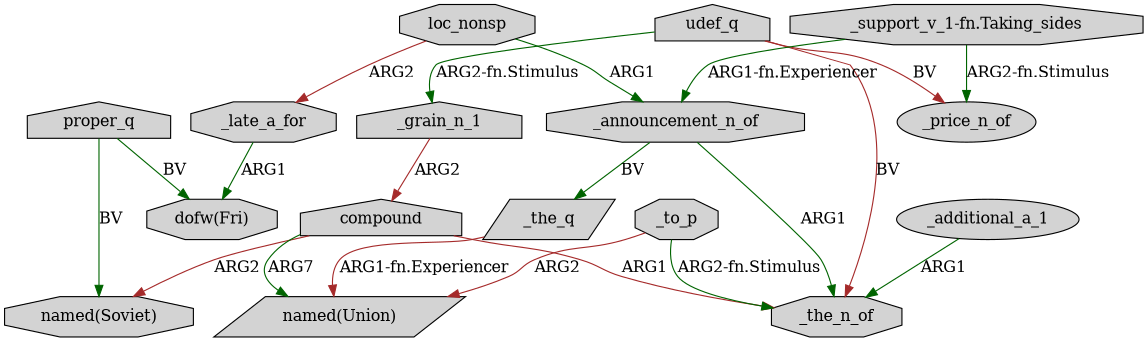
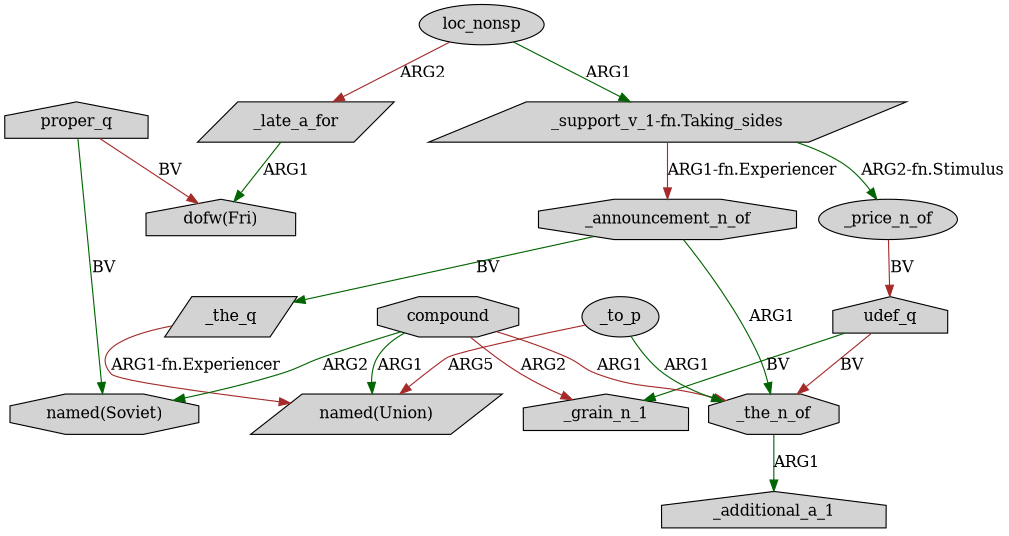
(467, 25) -> (482, 25)
(967, 25) -> (667, 122)
(759, 52) -> (667, 165)
(854, 56) -> (889, 262)
(577, 62) -> (567, 69)
(508, 73) -> (778, 365)
(264, 122) -> (296, 122)
(149, 165) -> (144, 168)
(414, 165) -> (514, 370)
(212, 219) -> (221, 219)
(381, 219) -> (448, 317)
(677, 219) -> (620, 317)
(988, 219) -> (774, 512)
(224, 257) -> (294, 369)
(917, 265) -> (774, 457)
(291, 268) -> (401, 365)
(557, 268) -> (471, 365)
(749, 268) -> (687, 365)
